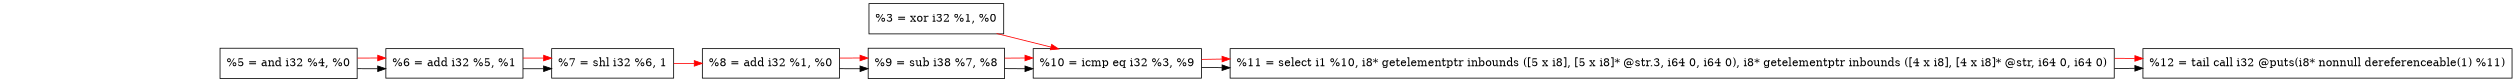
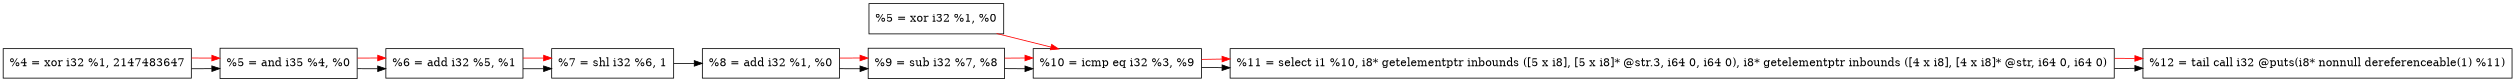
(936, 19) -> (936, 19)
none -> (97, 63)
(289, 63) -> (289, 63)
(684, 63) -> (684, 63)
(936, 63) -> (936, 63)
